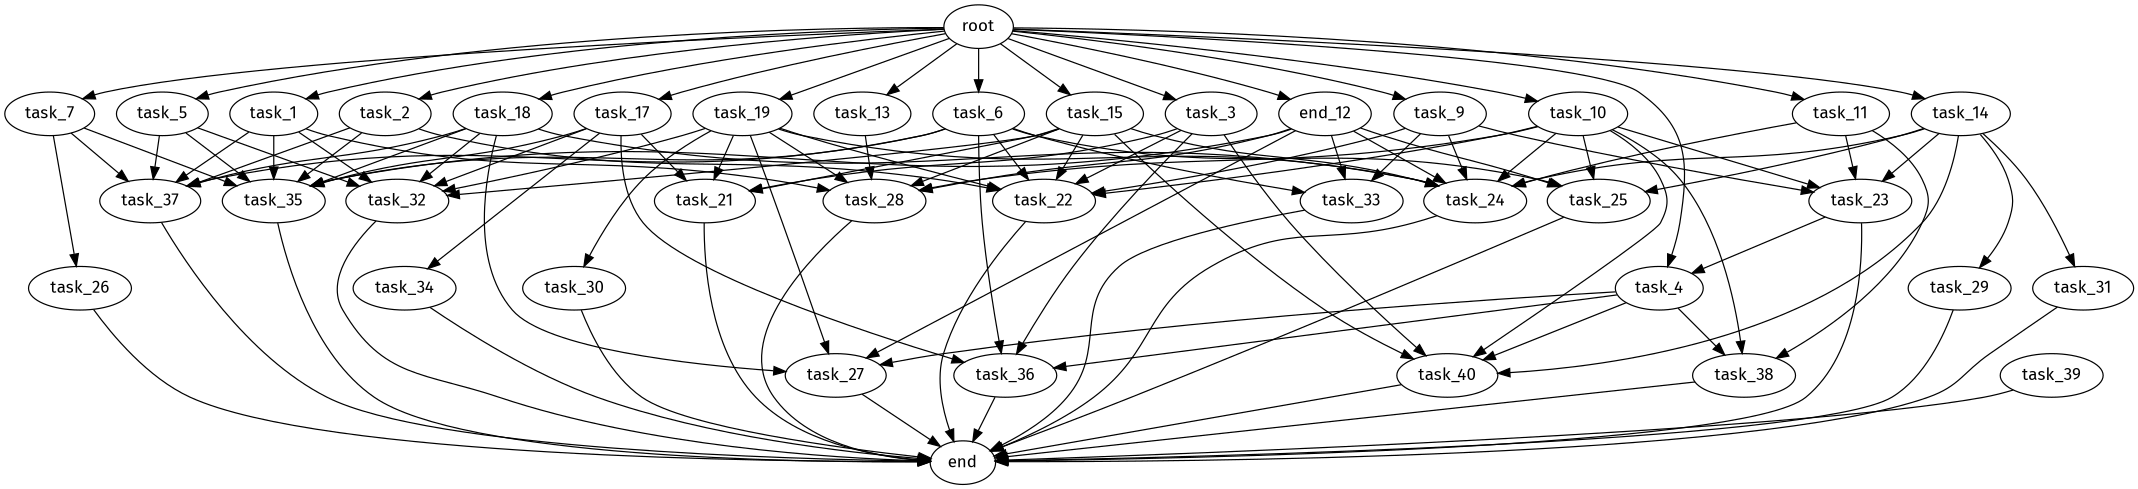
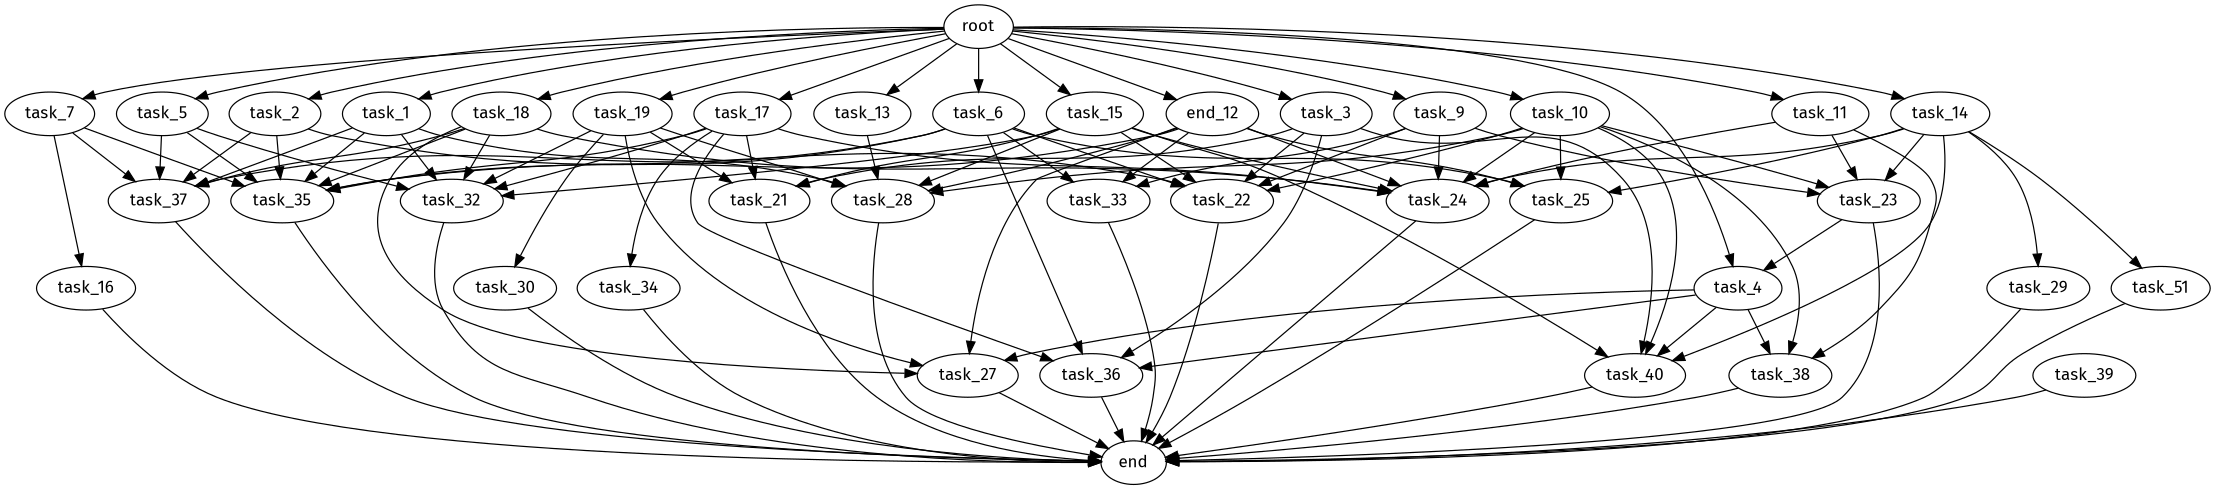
(1102, 158) -> (1077, 166)
(884, 159) -> none
(80, 288) -> (86, 288)
(2083, 288) -> (2161, 288)
